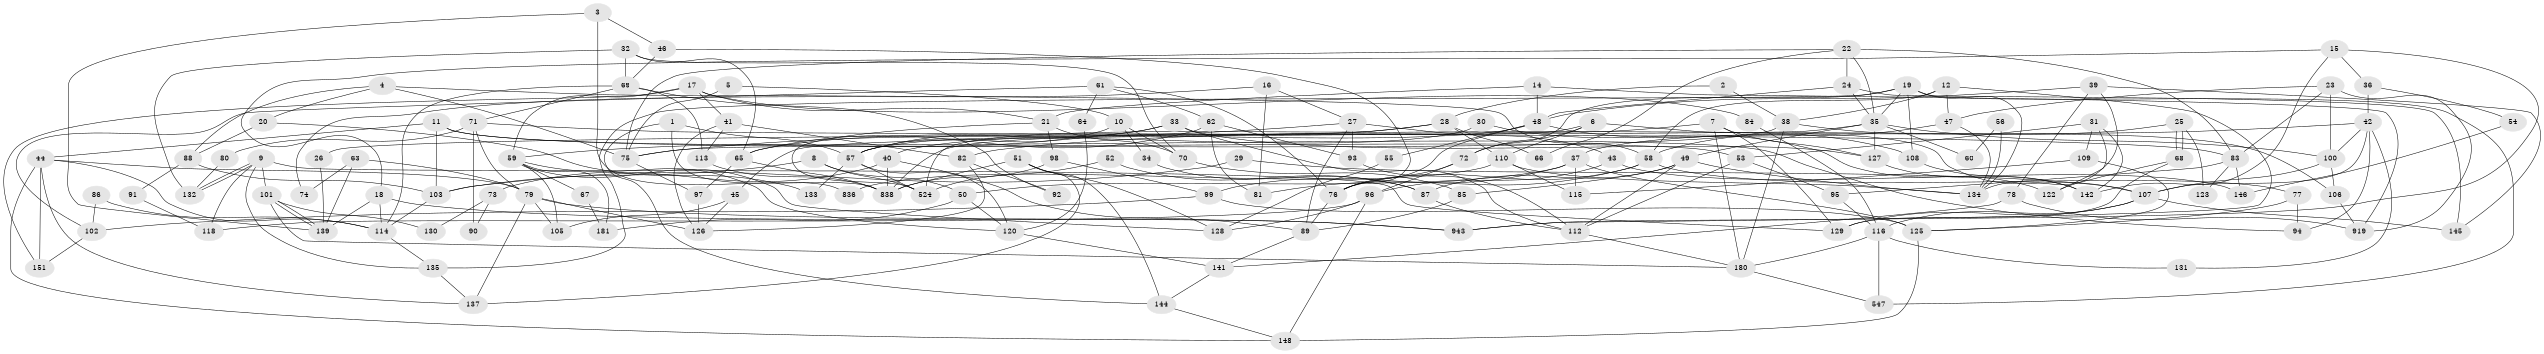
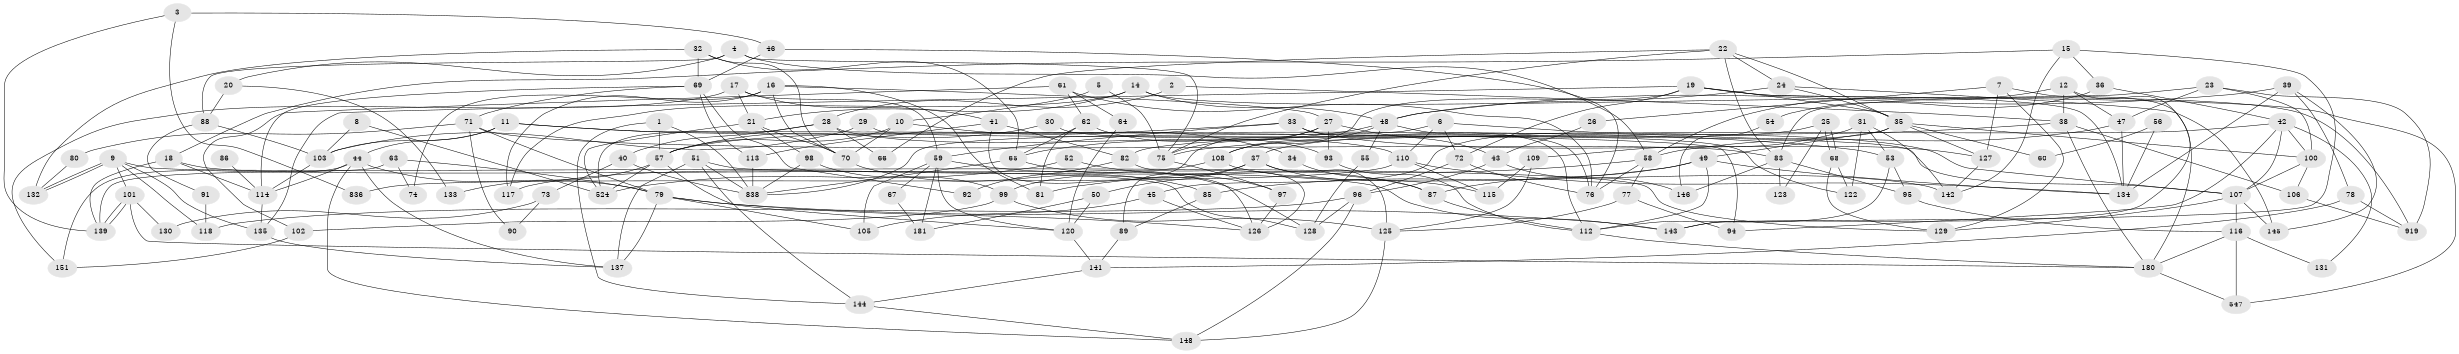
(1750, 122) -> none
none -> (787, 125)
(889, 177) -> none
(323, 195) -> (1544, 140)
none -> (509, 195)
(94, 213) -> none
(1093, 215) -> none
(1316, 217) -> none
(1459, 232) -> (1671, 232)
